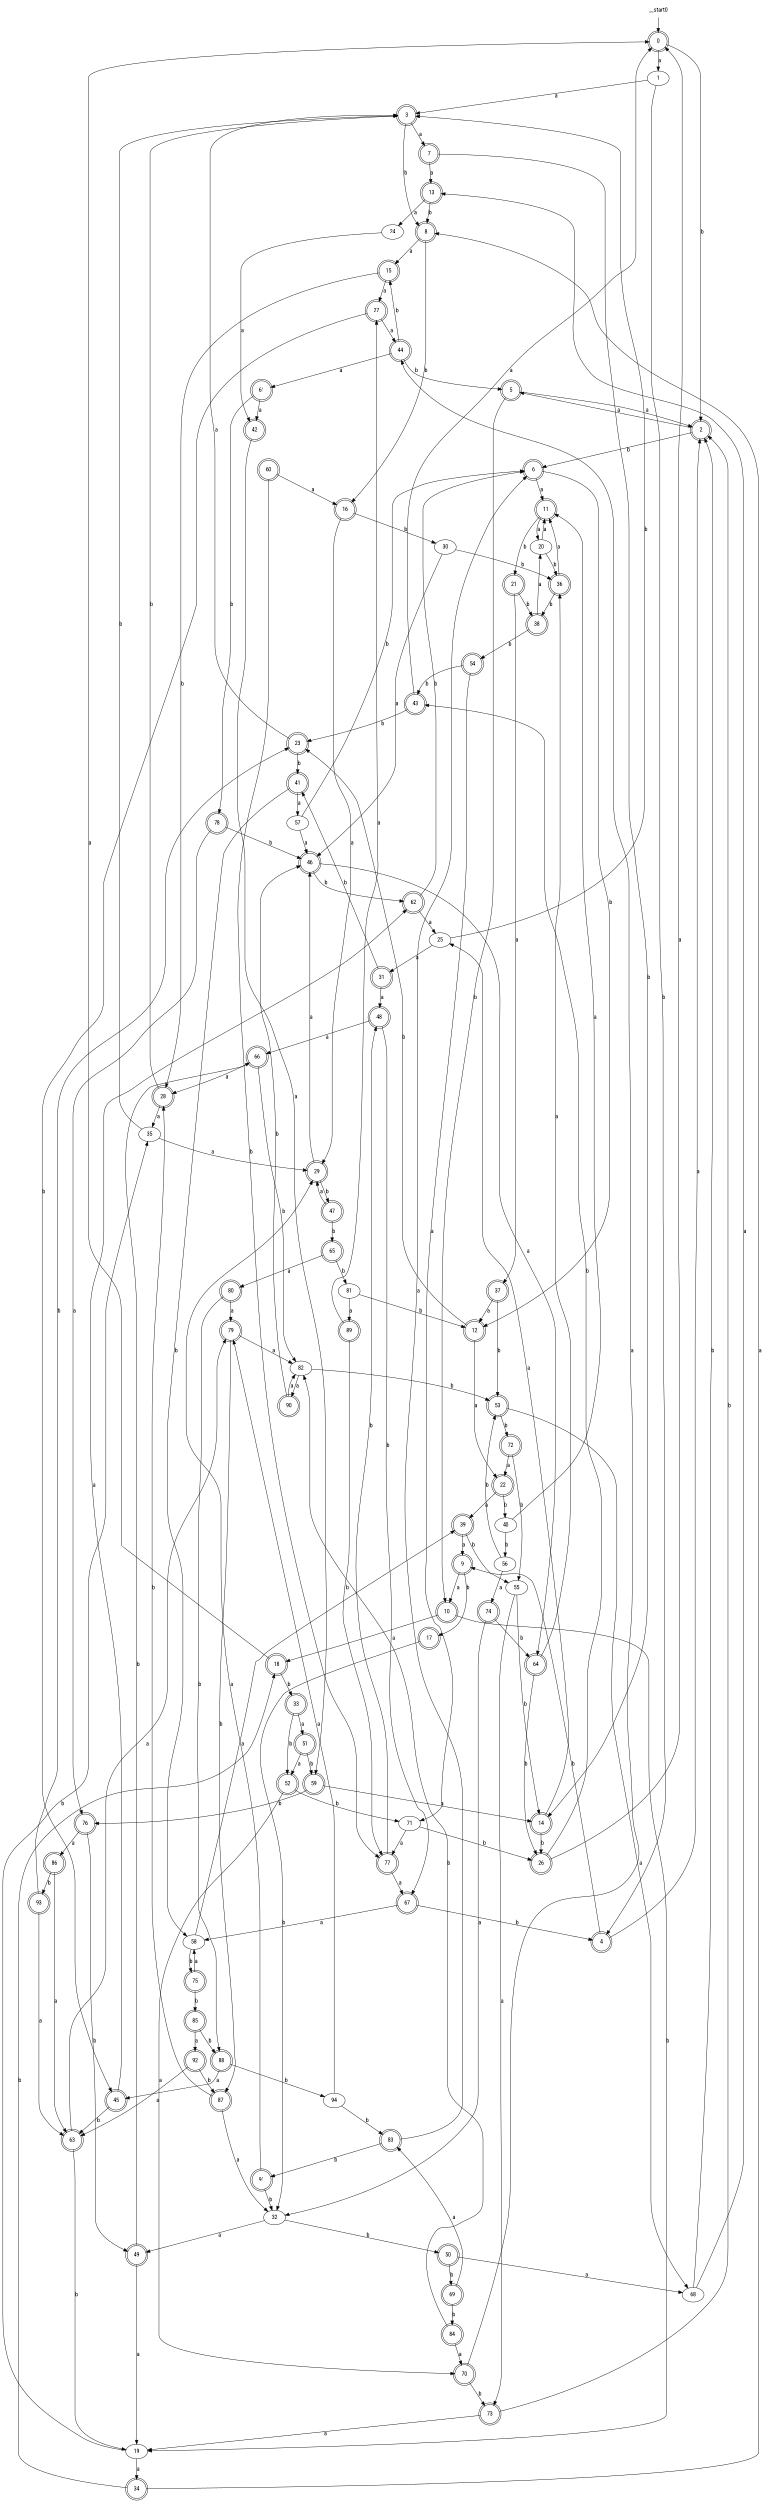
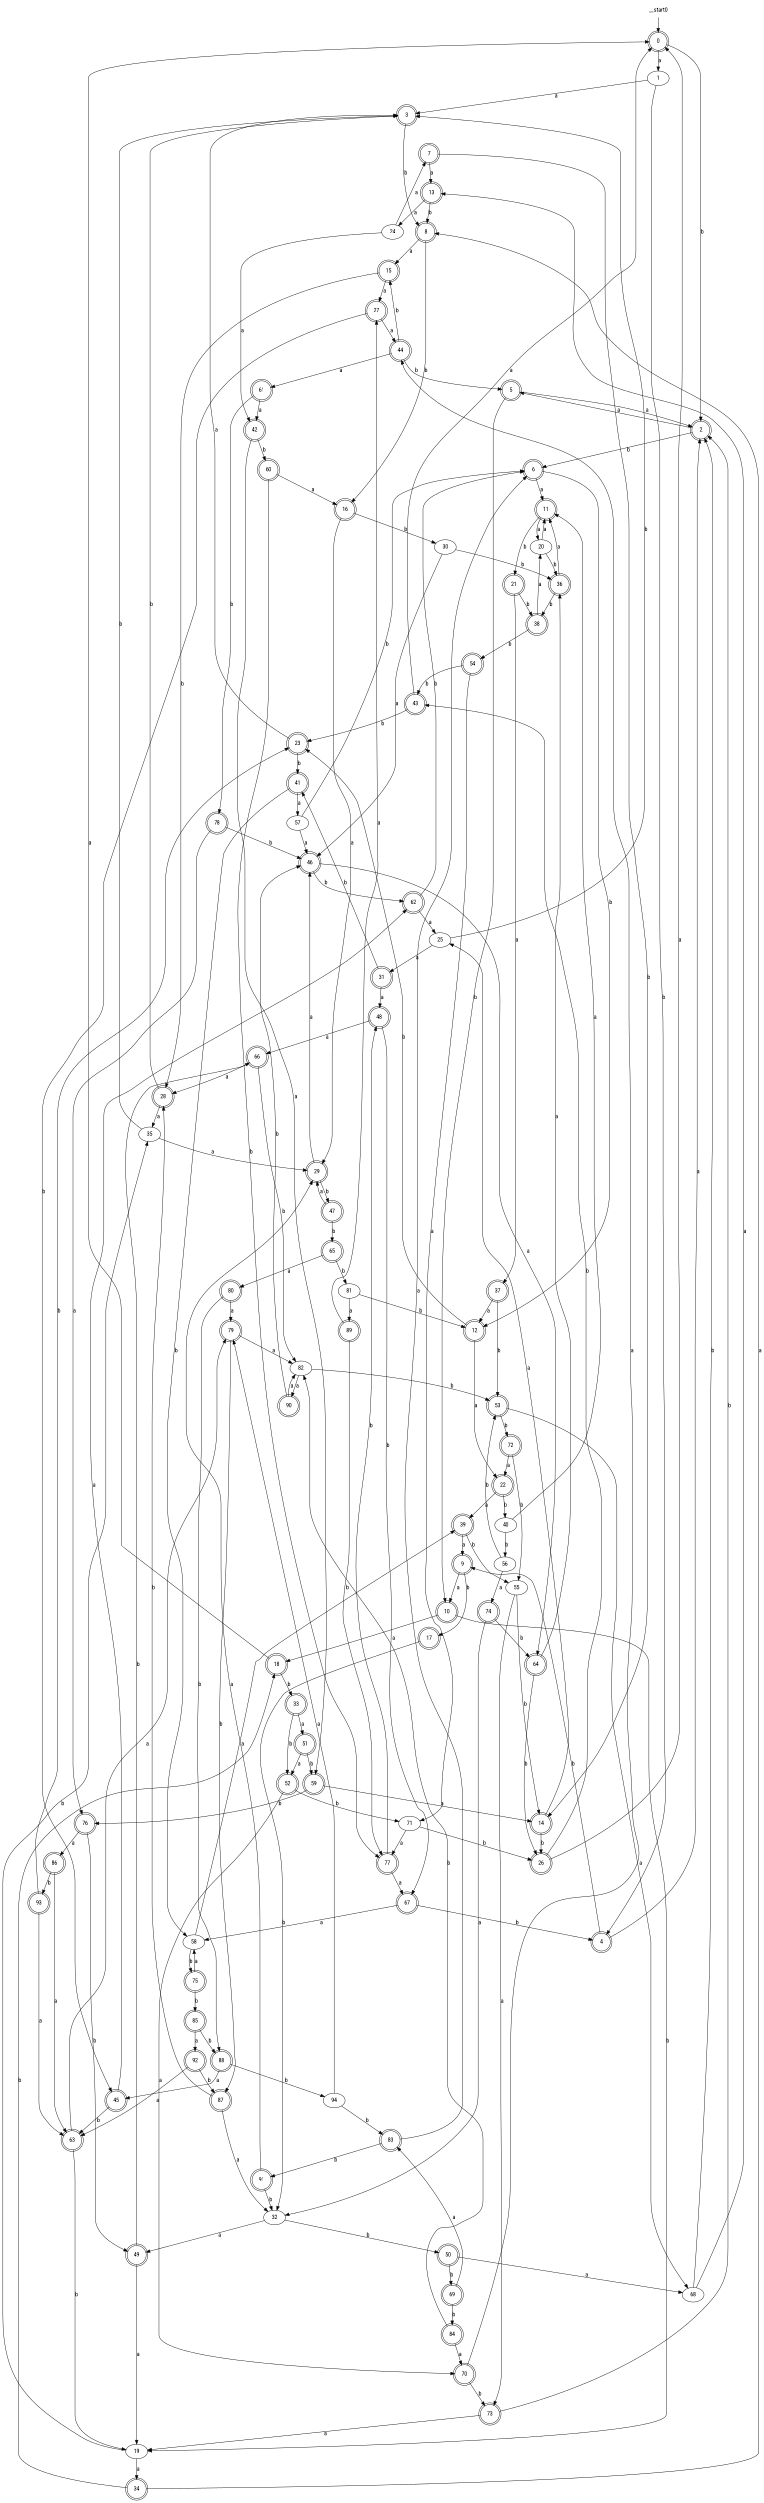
(417, 133) -> (410, 195)
none -> (261, 448)
